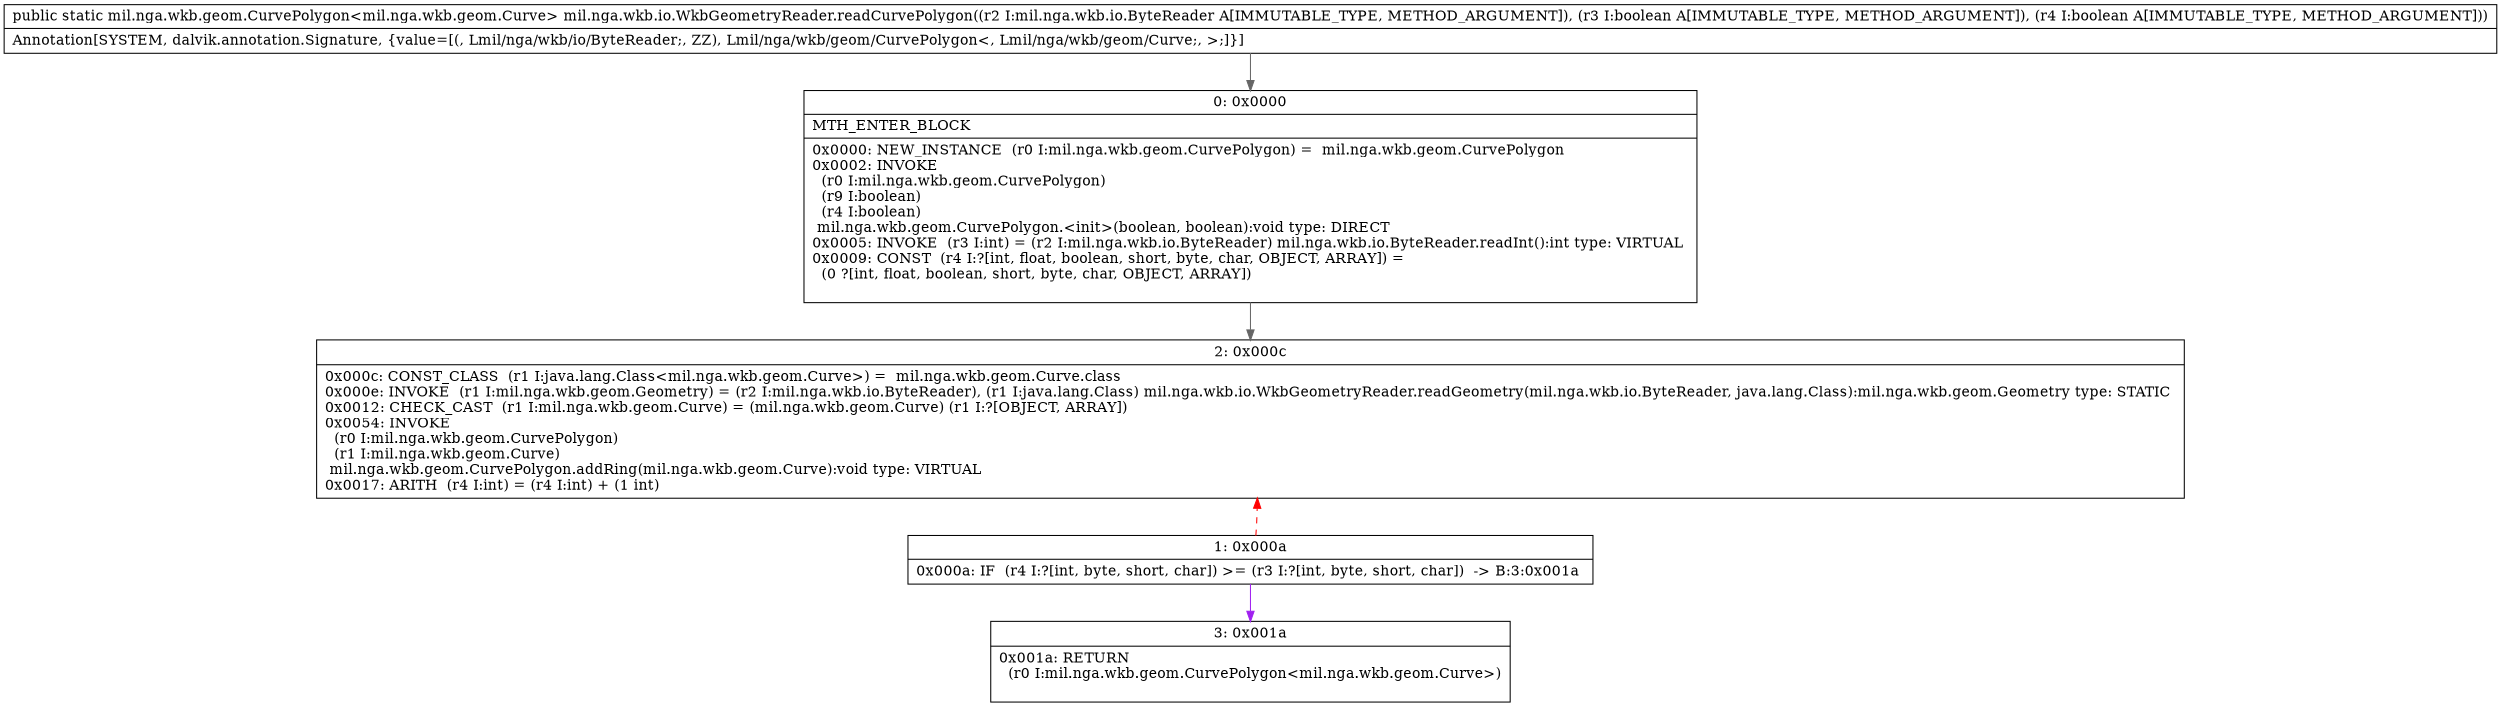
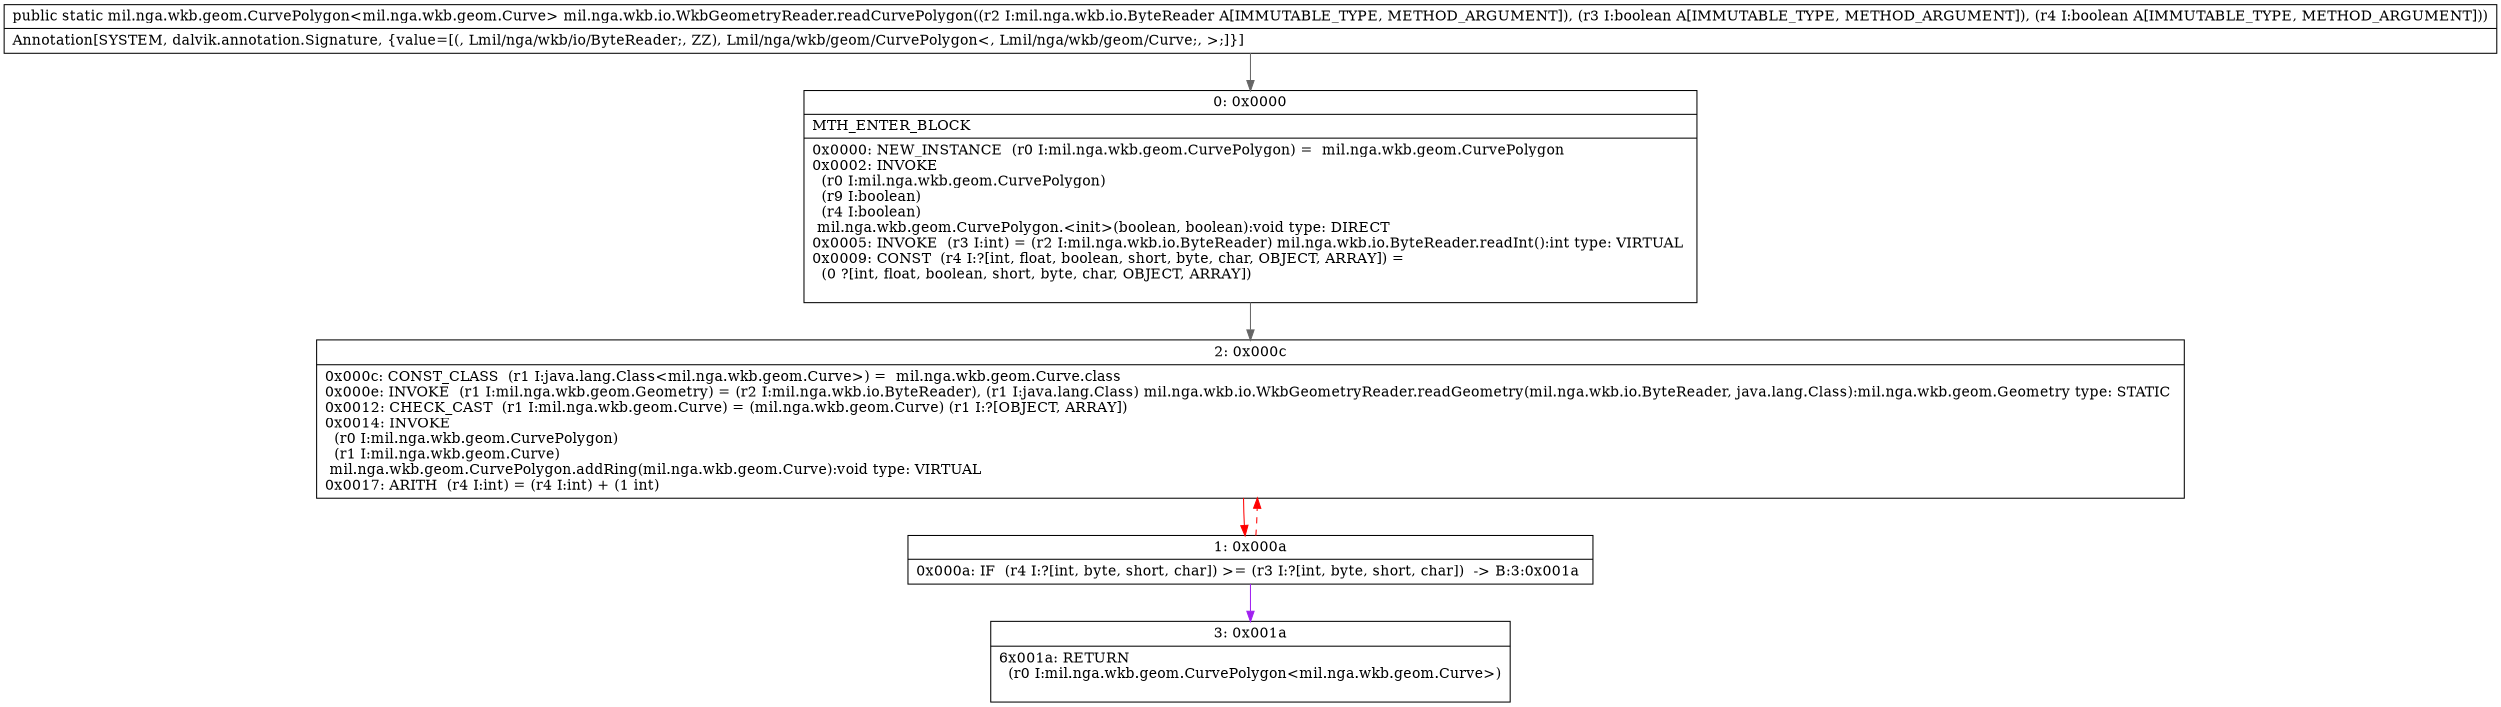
(393, 423) -> (393, 423)
none -> (1244, 512)
(1069, 658) -> (1069, 658)
